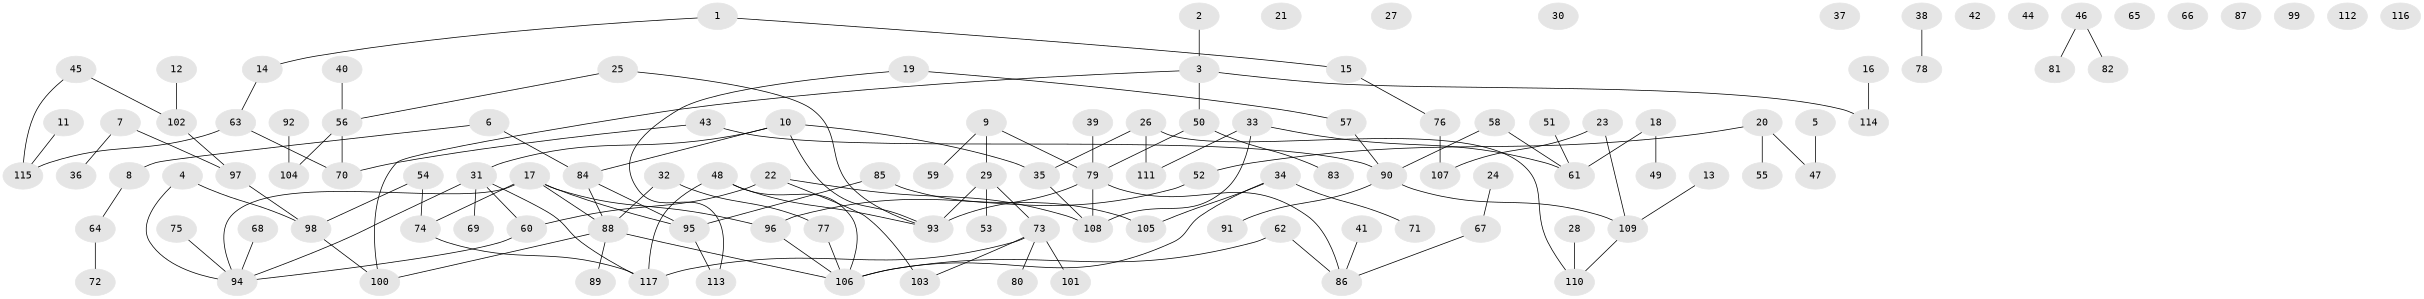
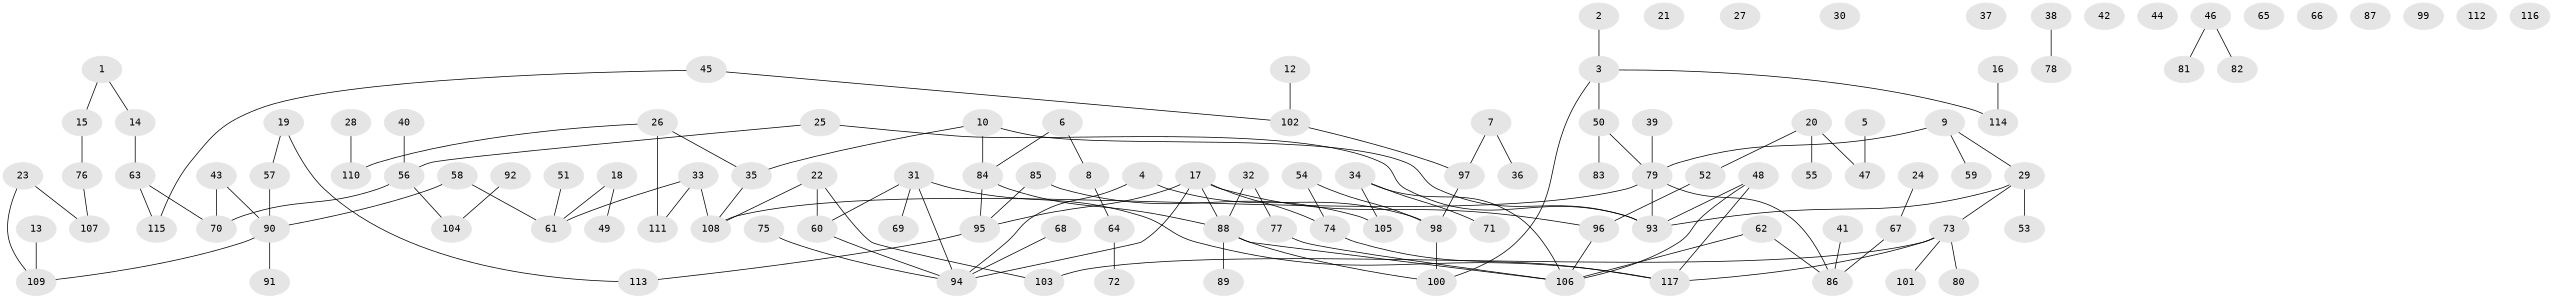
(64, 123) -> none
(629, 145) -> none
(1601, 256) -> none
